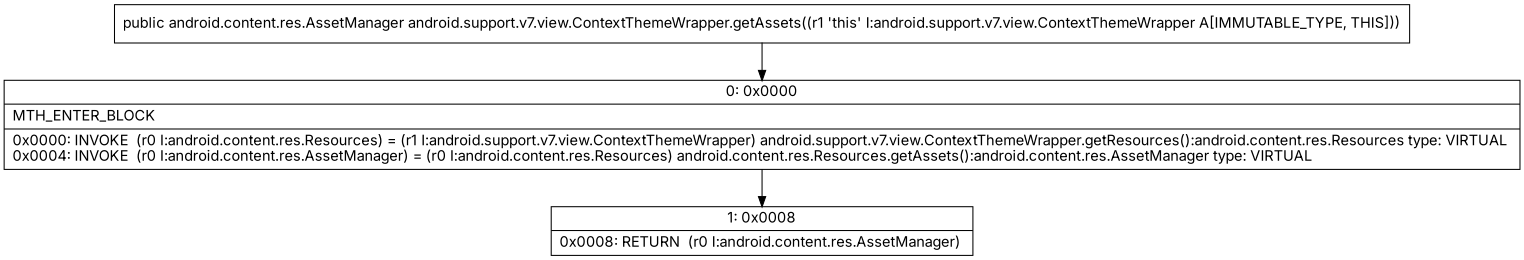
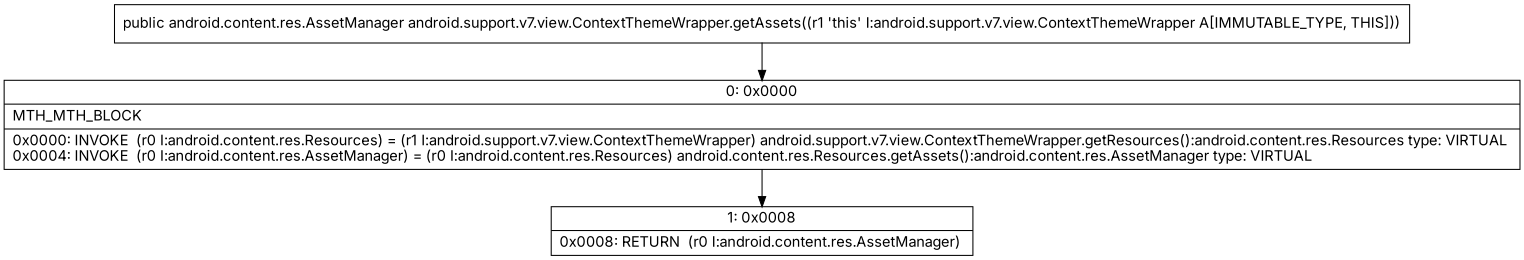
(84, 116) -> (78, 116)
